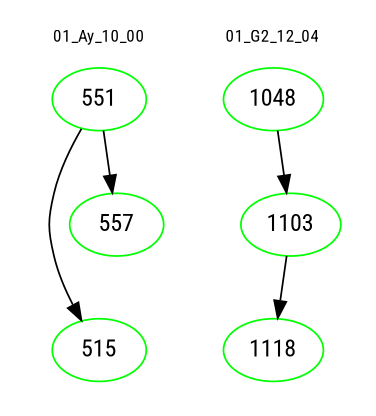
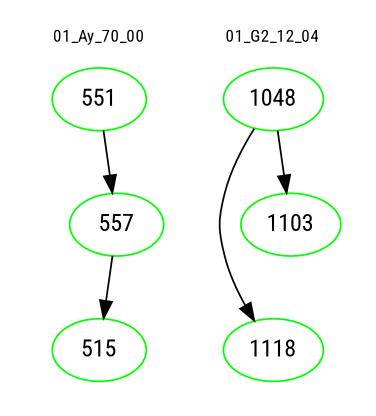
(99, 37) -> (99, 37)
(50, 216) -> (109, 278)
(283, 278) -> (220, 216)
